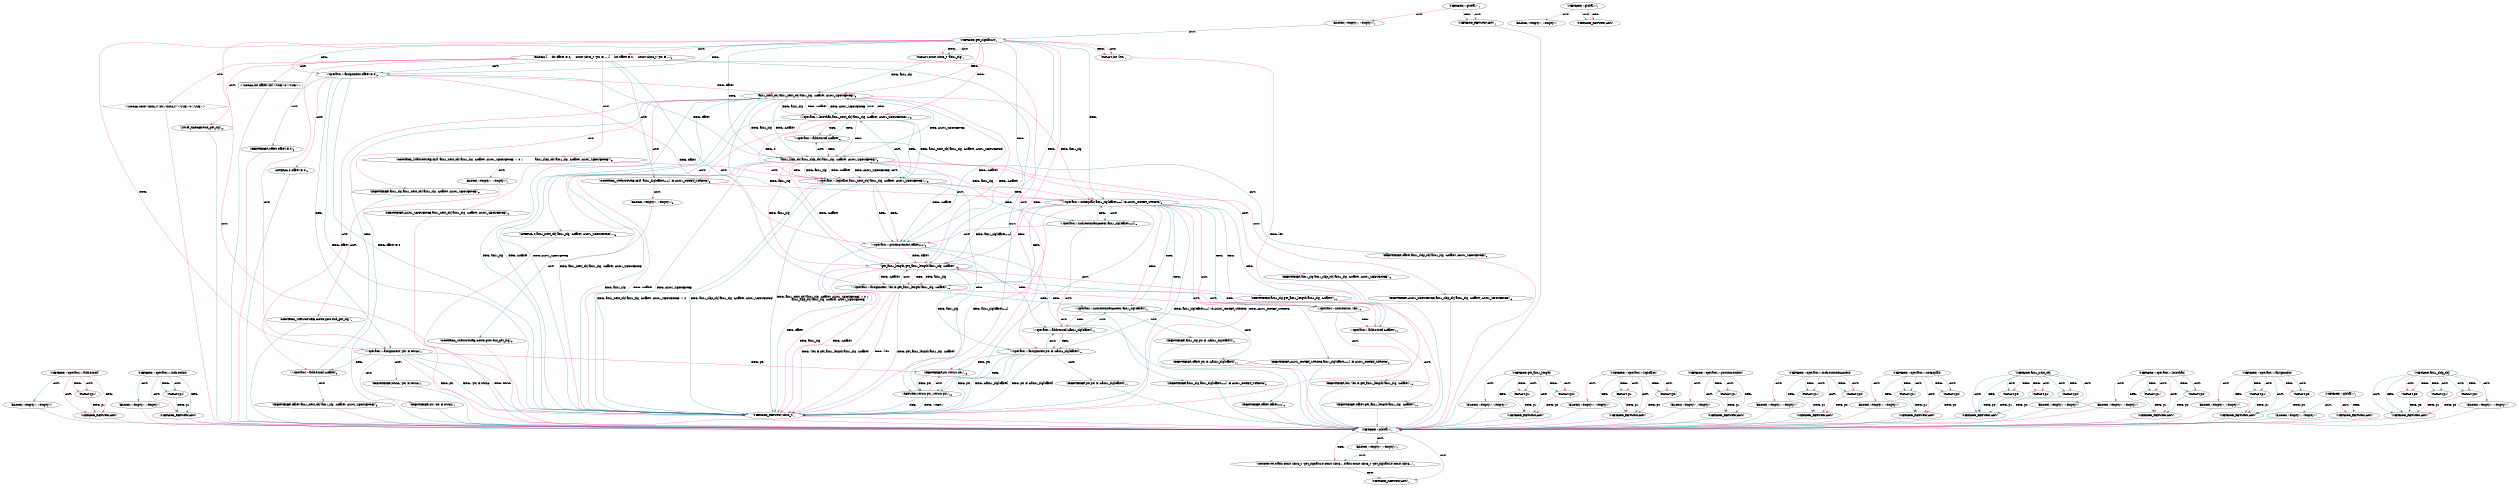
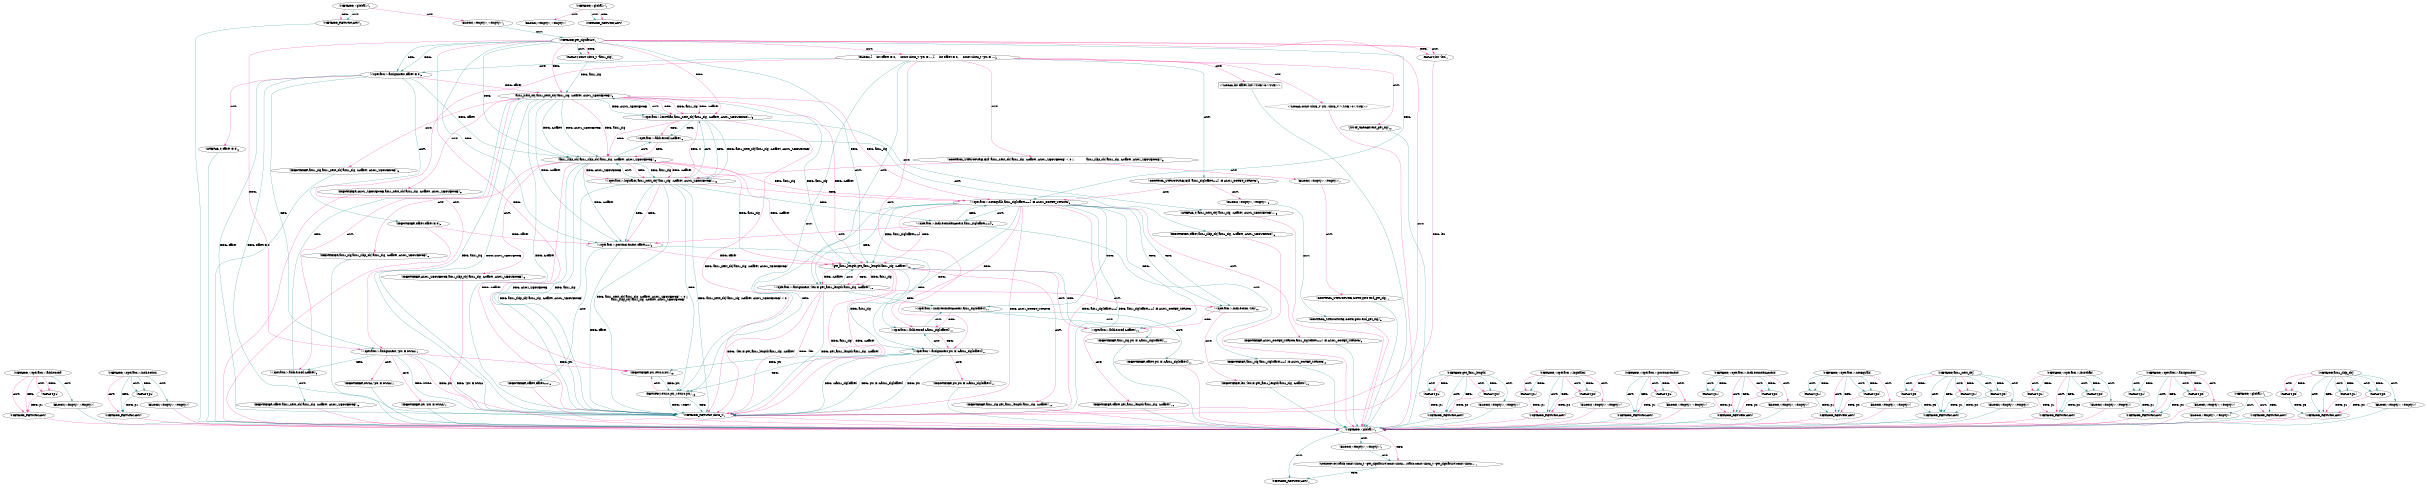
(641, 133) -> (511, 238)
(966, 373) -> (672, 373)
